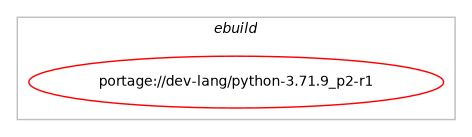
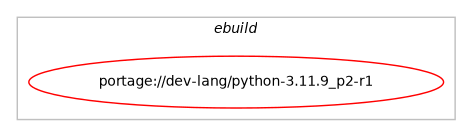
(236, 82) -> (236, 82)
